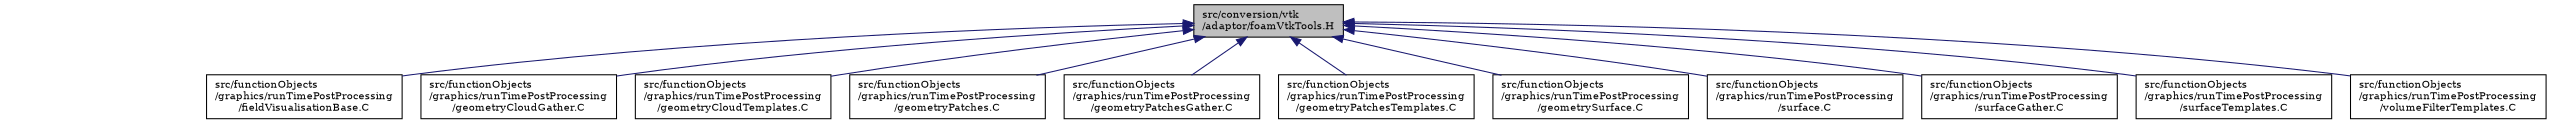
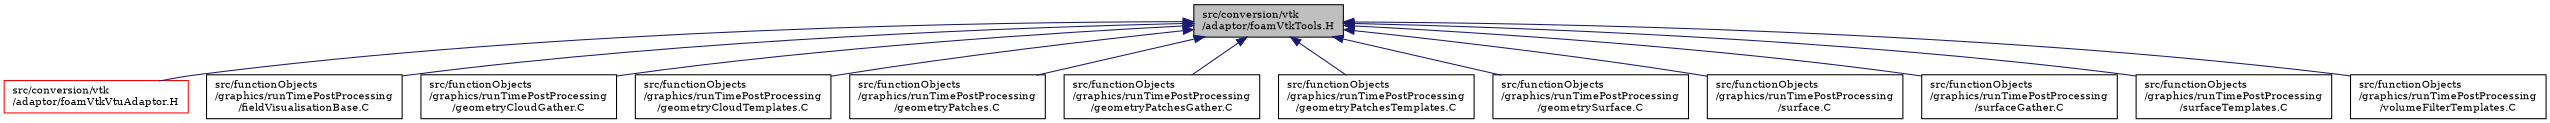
none -> (96, 97)
